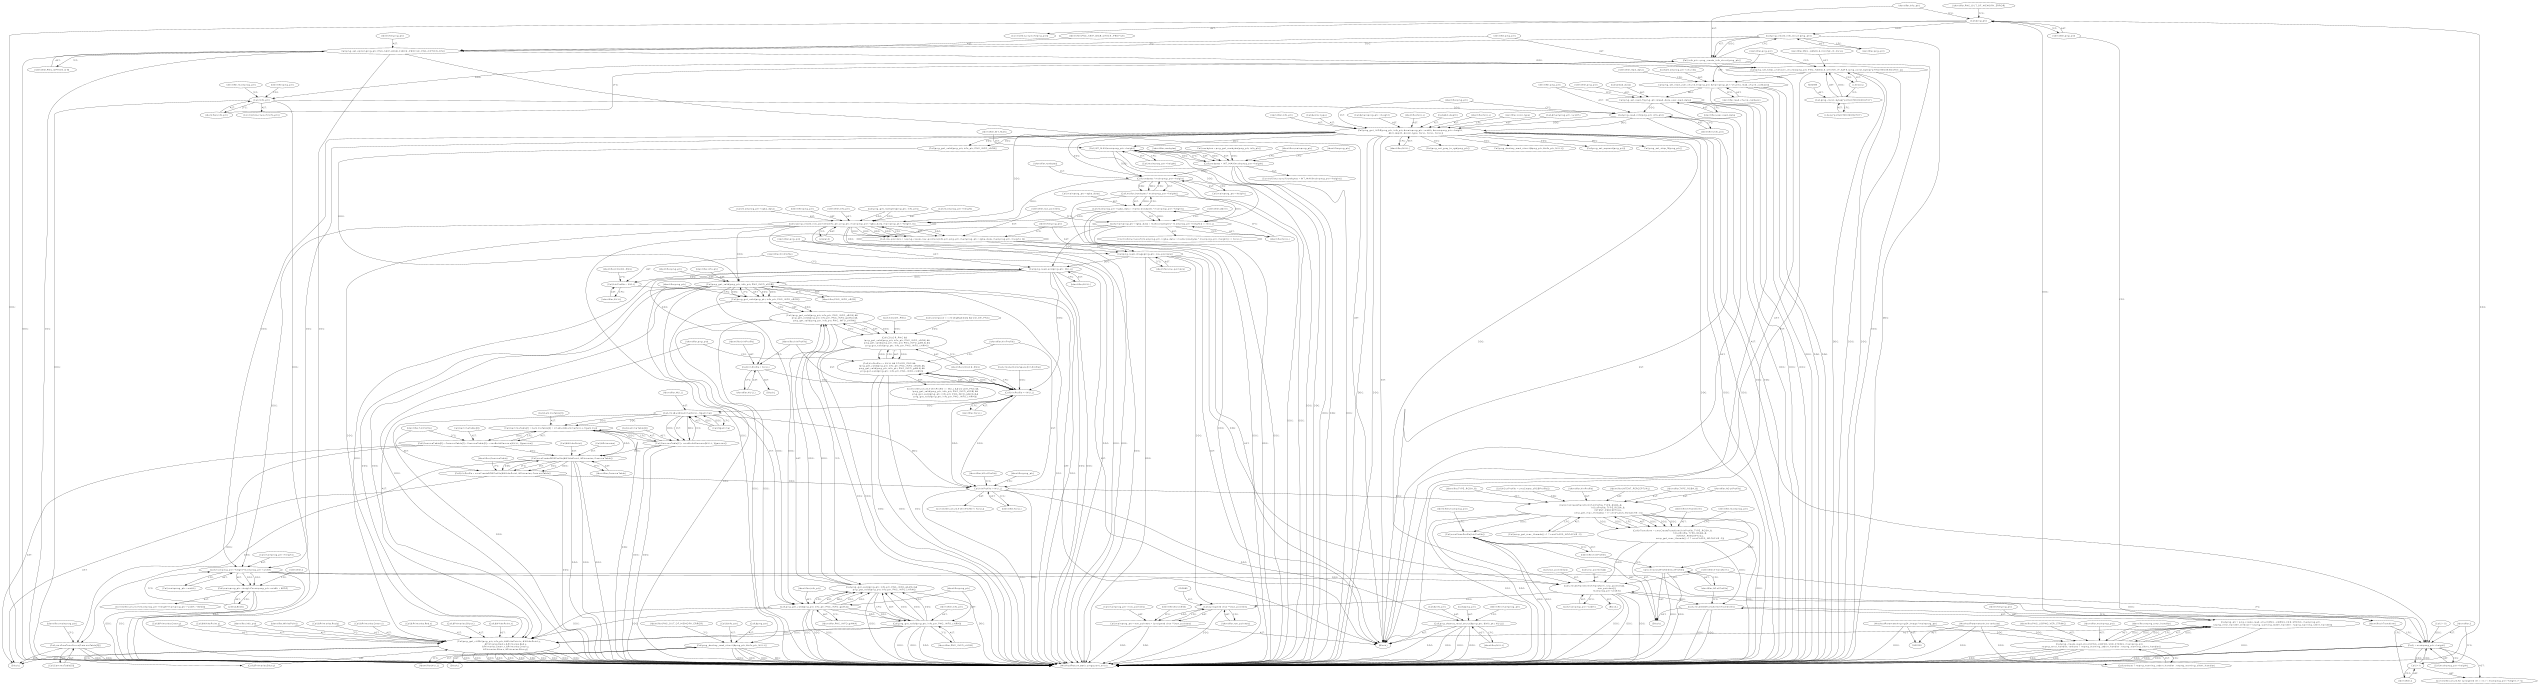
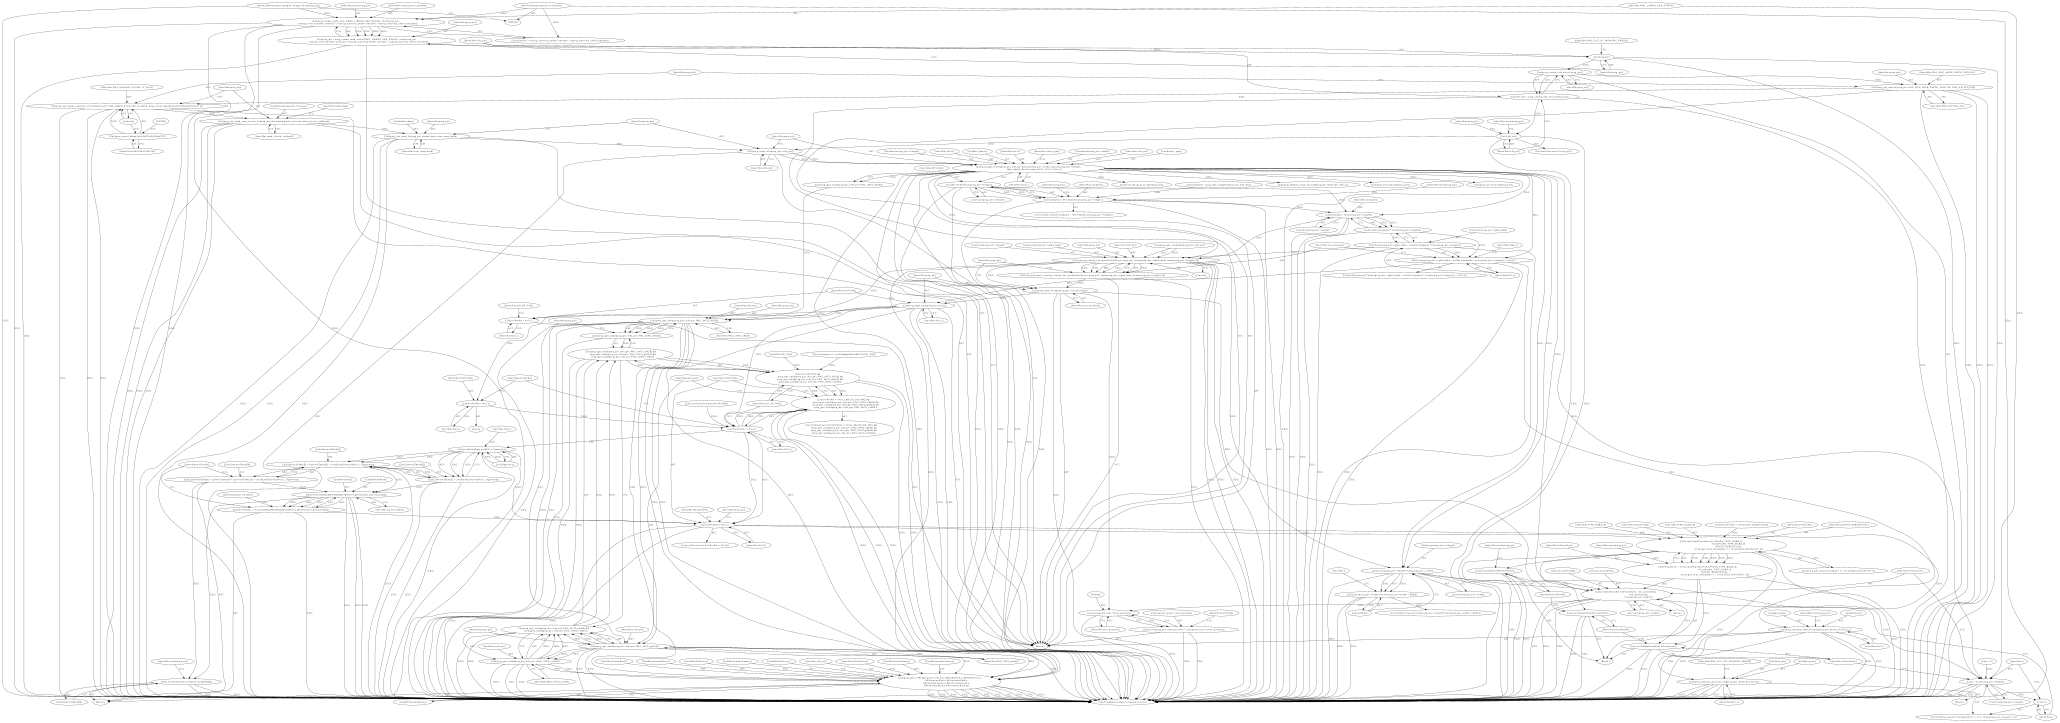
(1030, 36) -> none
(1886, 318) -> (1949, 354)
(2424, 657) -> (2017, 183)
